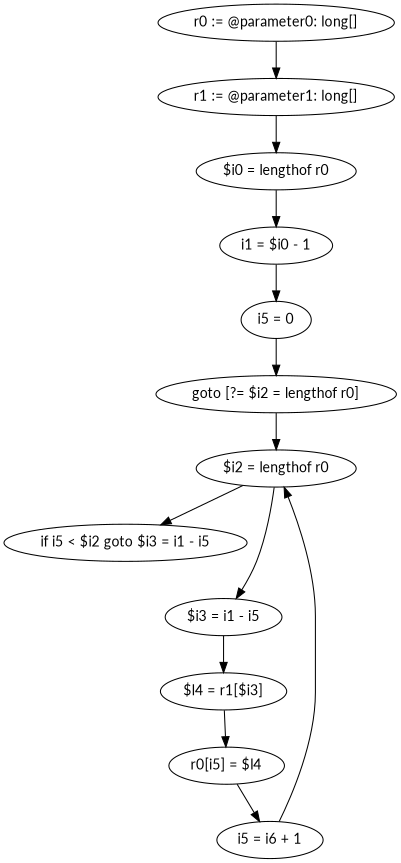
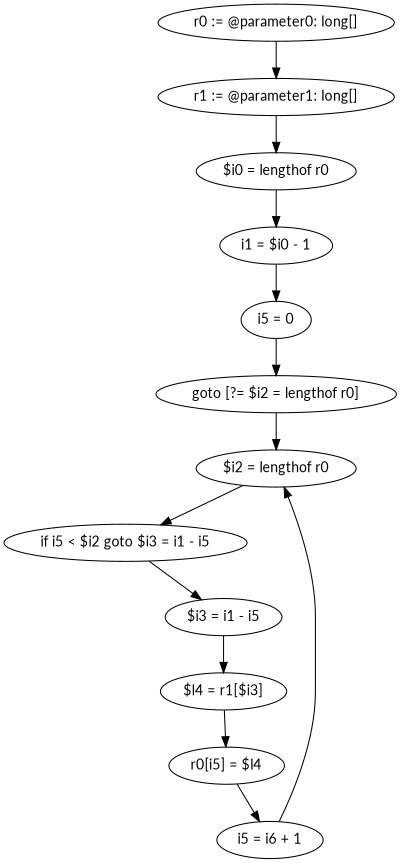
(264, 540) -> (171, 577)
